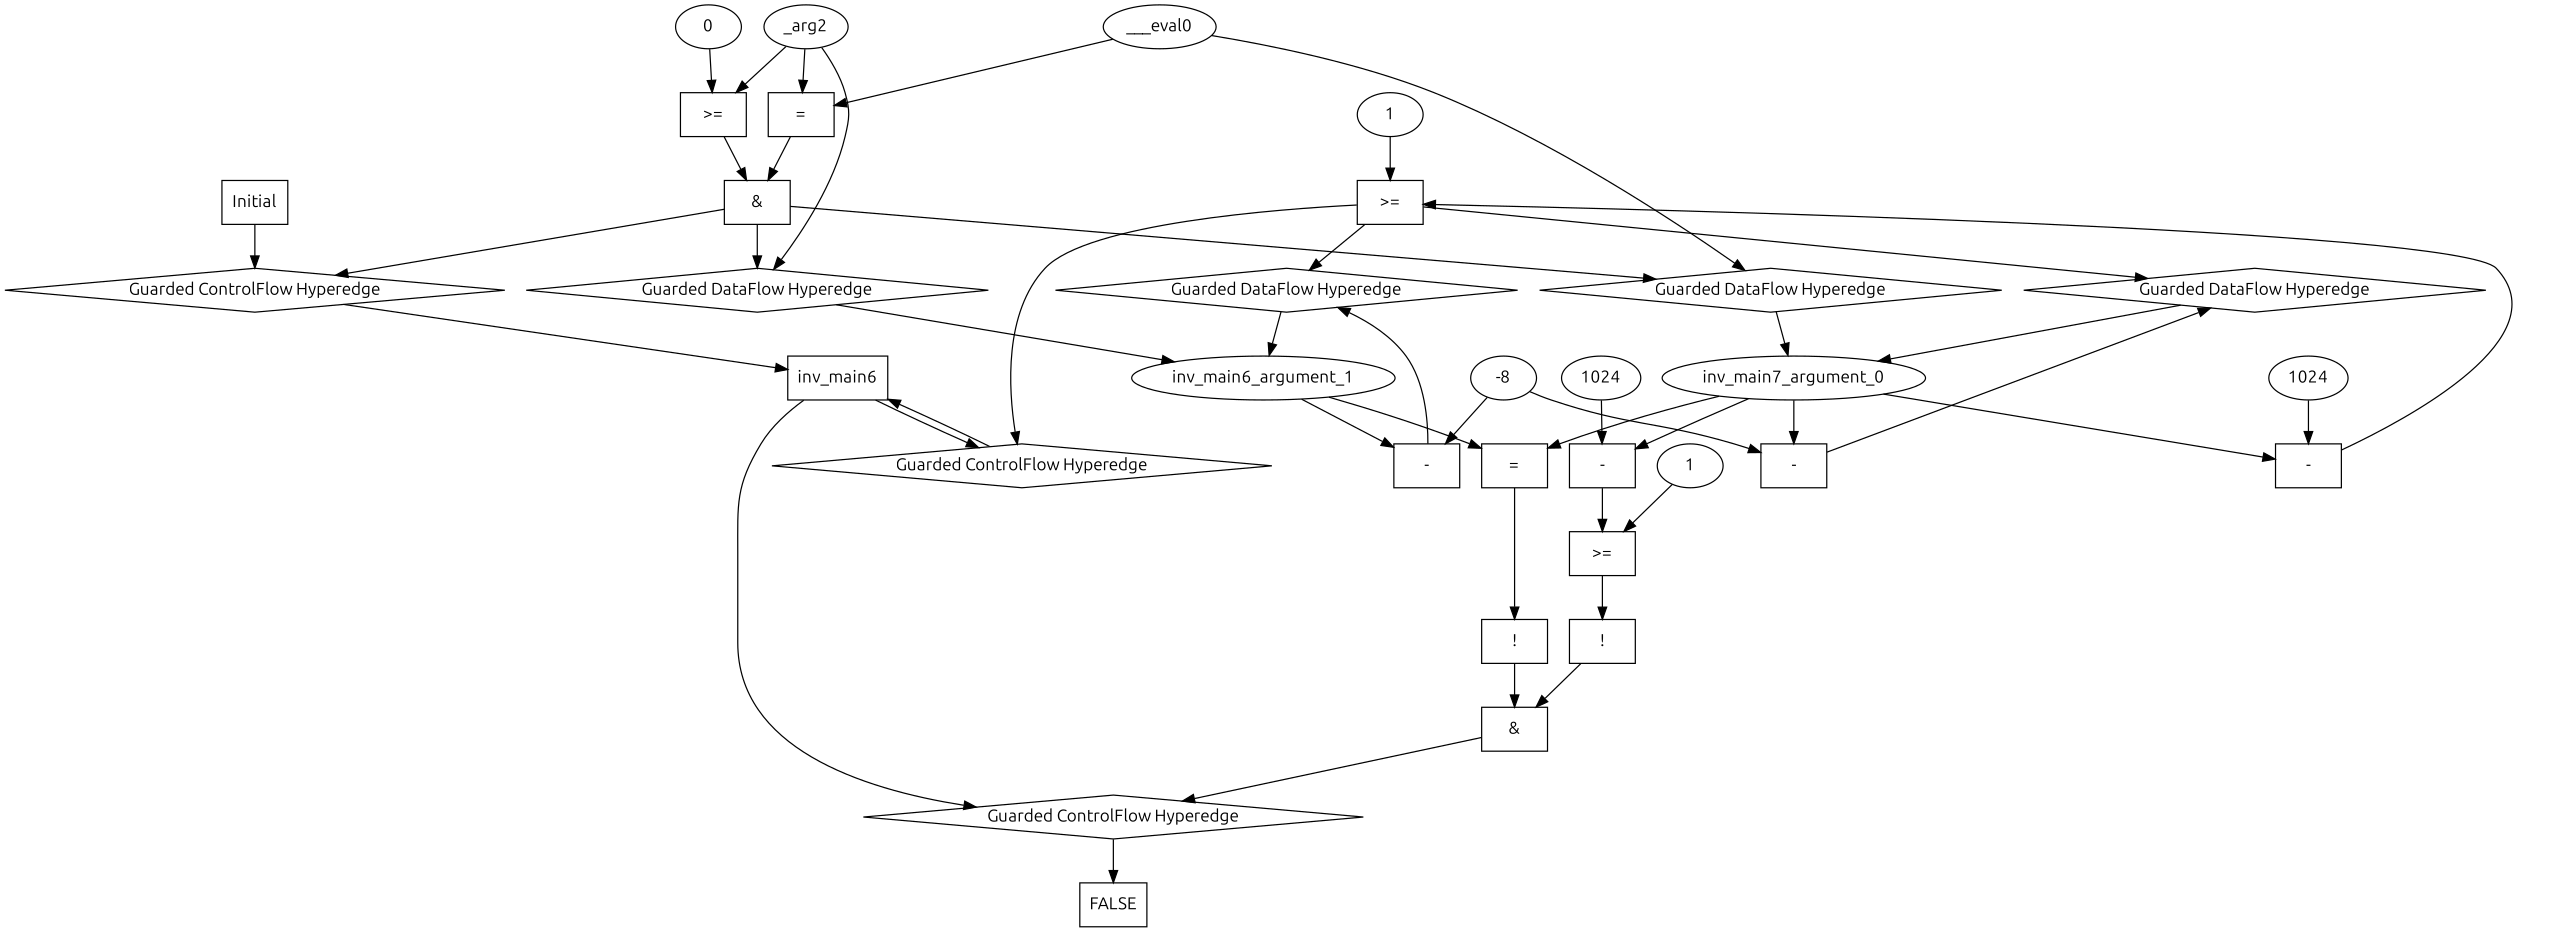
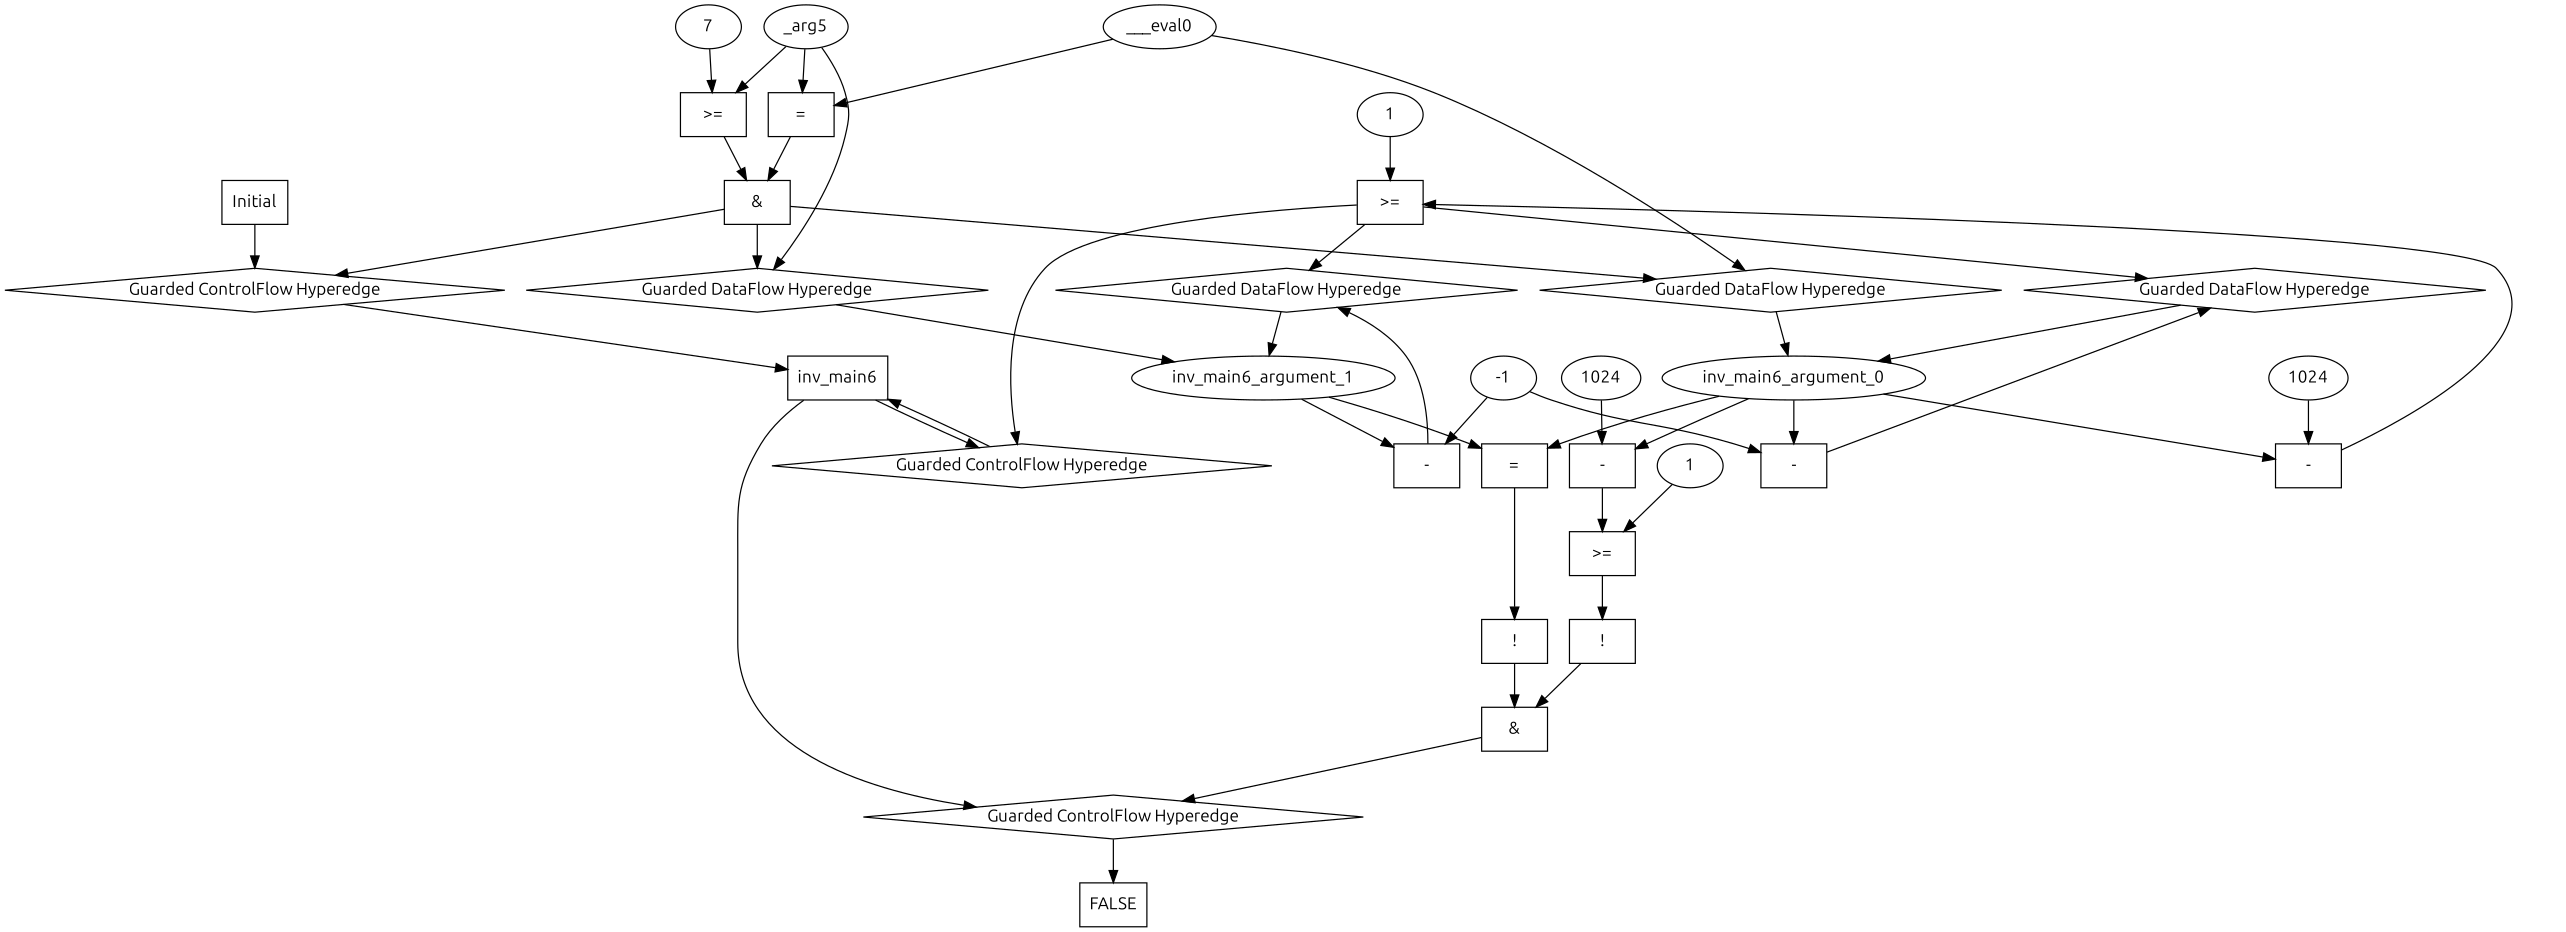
(708, 27) -> (708, 27)
(806, 27) -> (806, 27)
(1504, 378) -> (1504, 378)
(1794, 378) -> (1794, 378)
